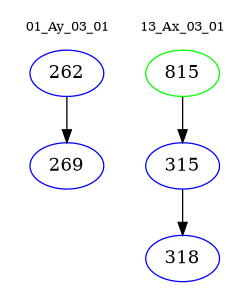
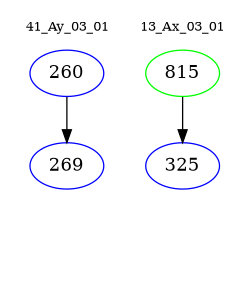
(68, 28) -> (68, 28)
(67, 73) -> (67, 73)
(183, 166) -> (183, 166)
(183, 259) -> none
